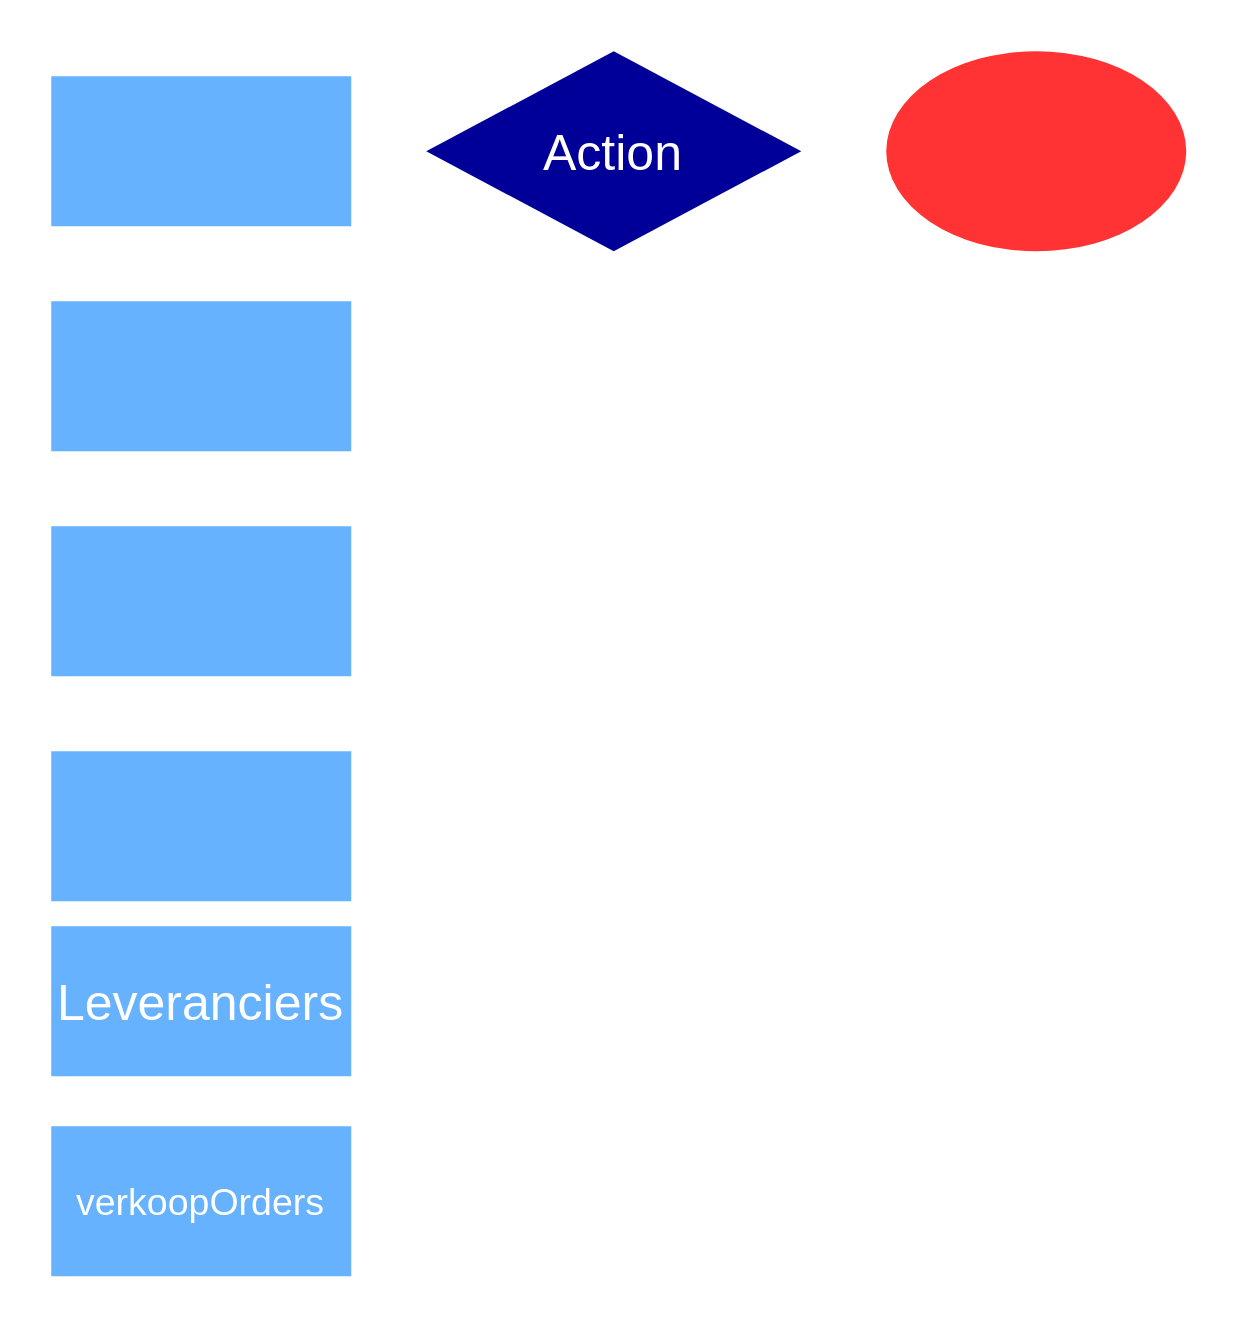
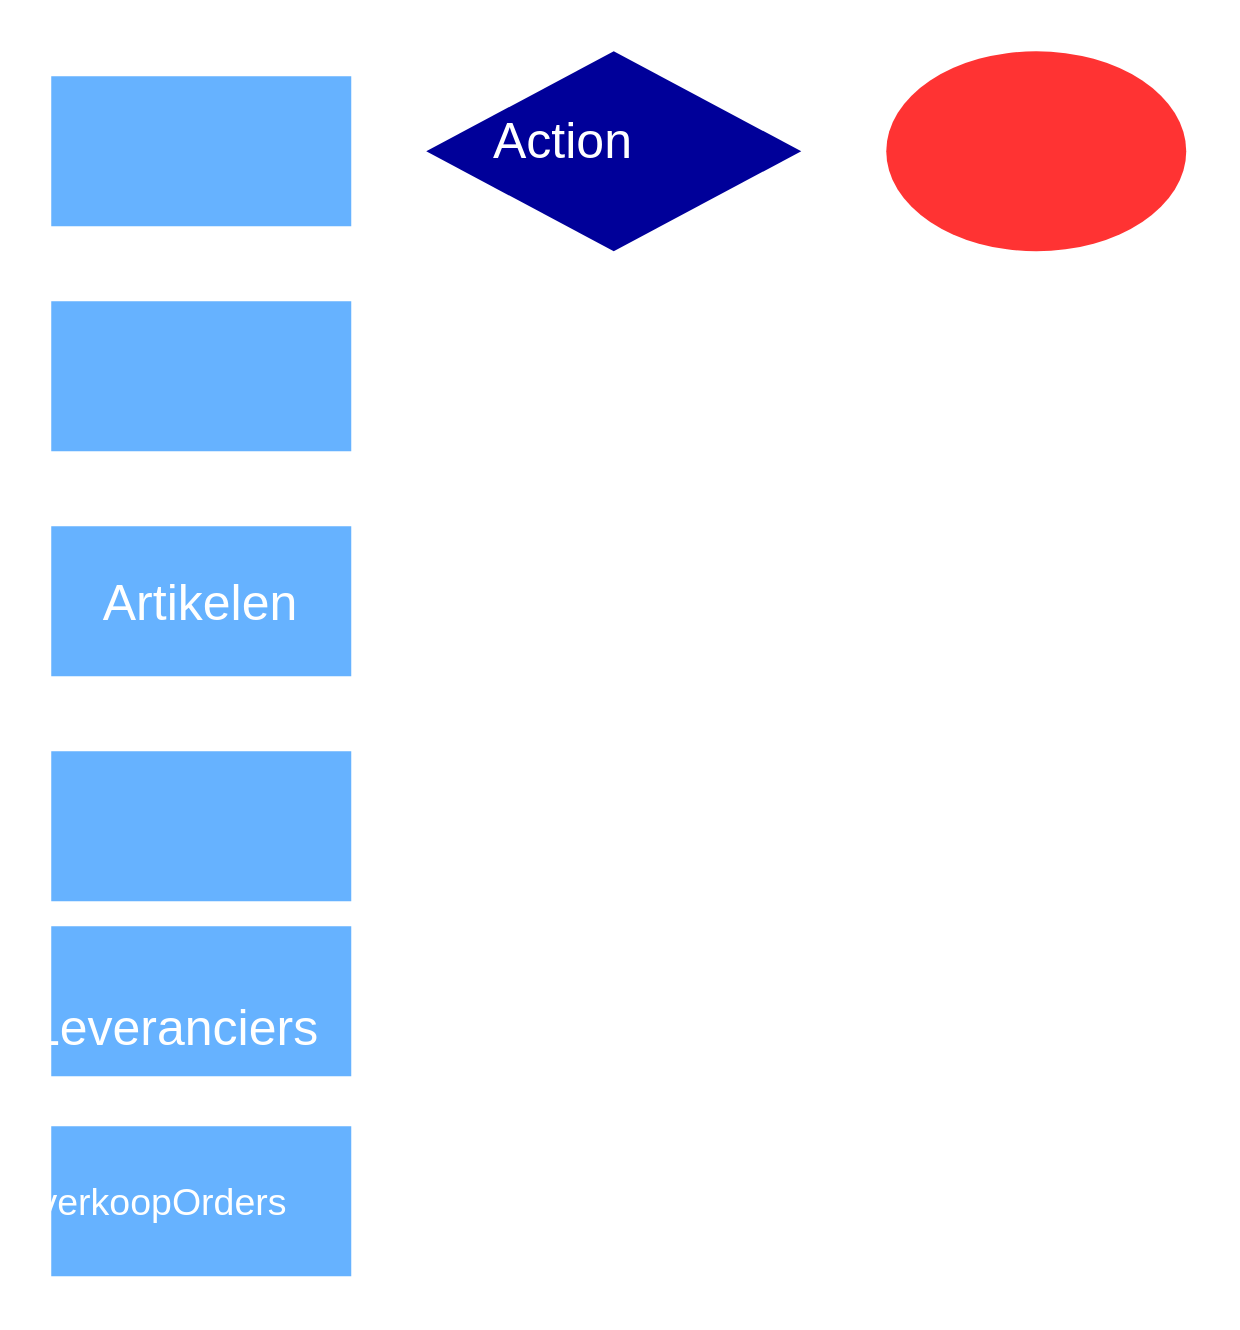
(614, 151) -> (564, 139)
none -> (201, 601)
(201, 1001) -> (176, 1026)
(201, 1201) -> (164, 1201)
